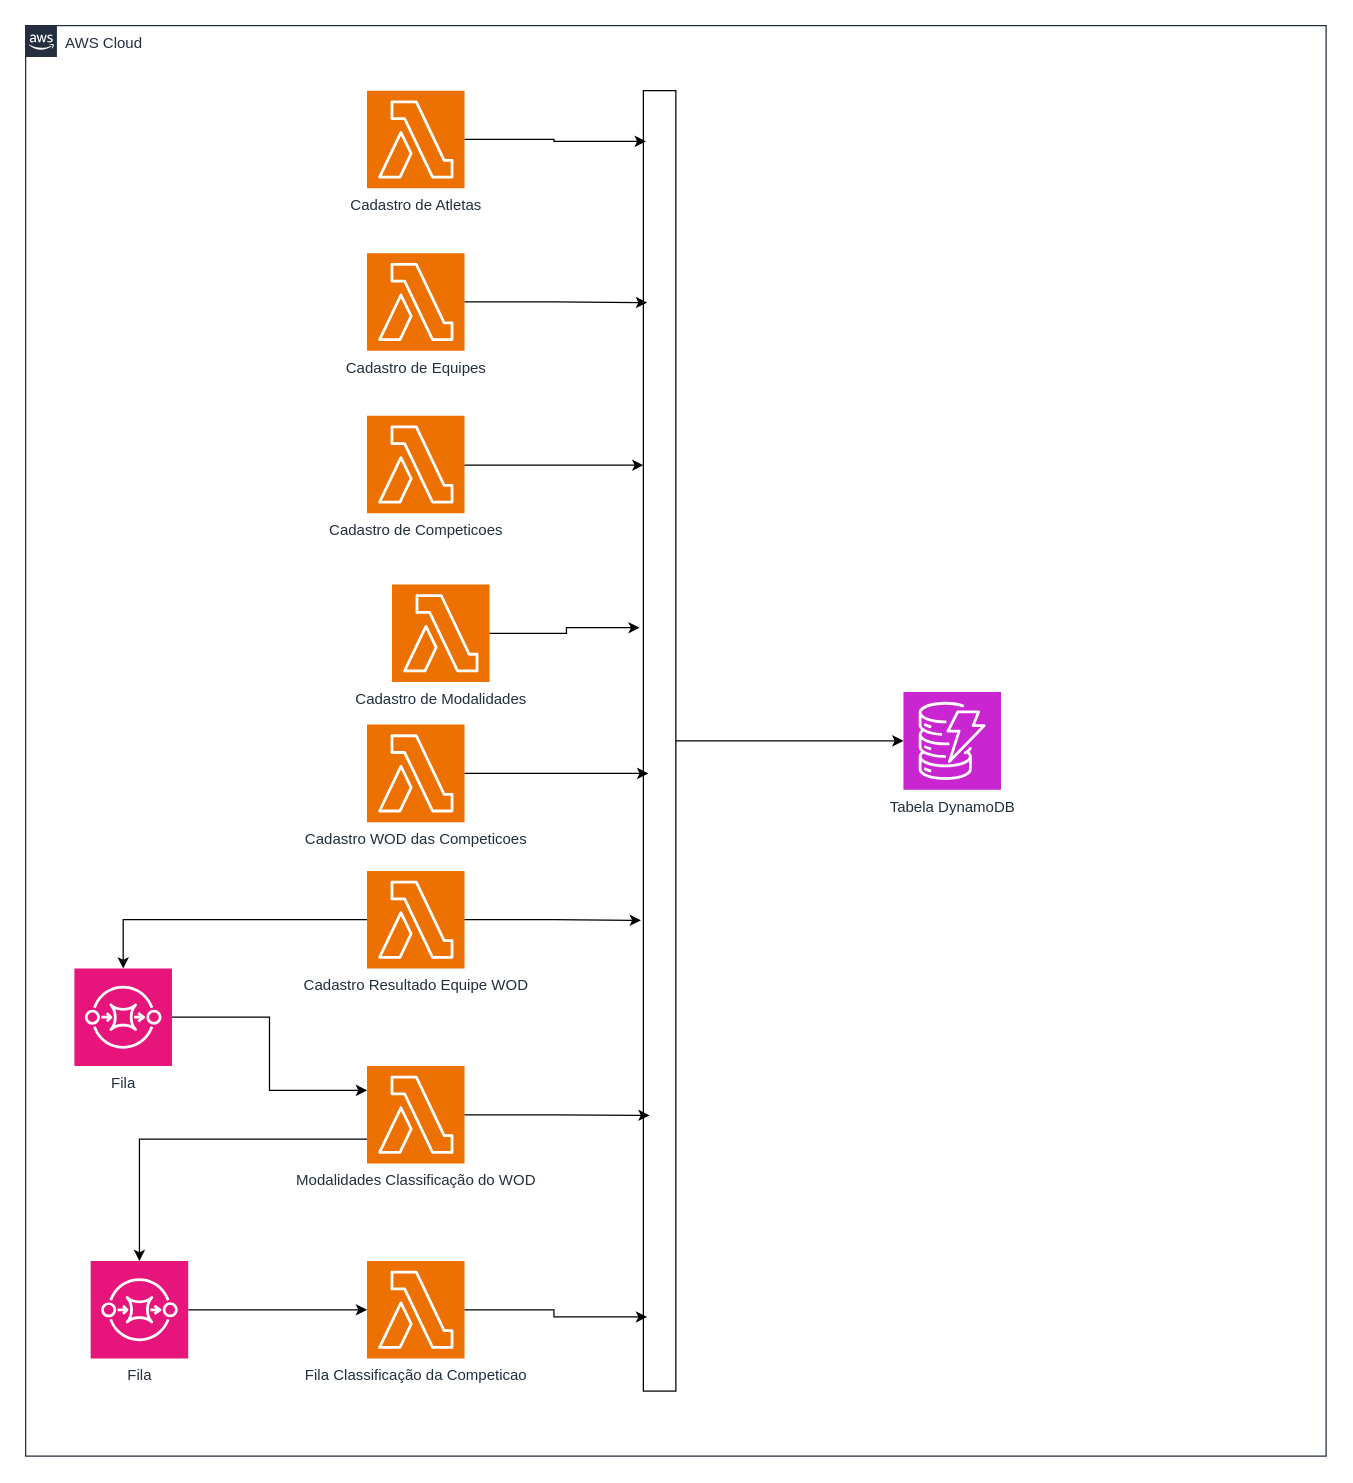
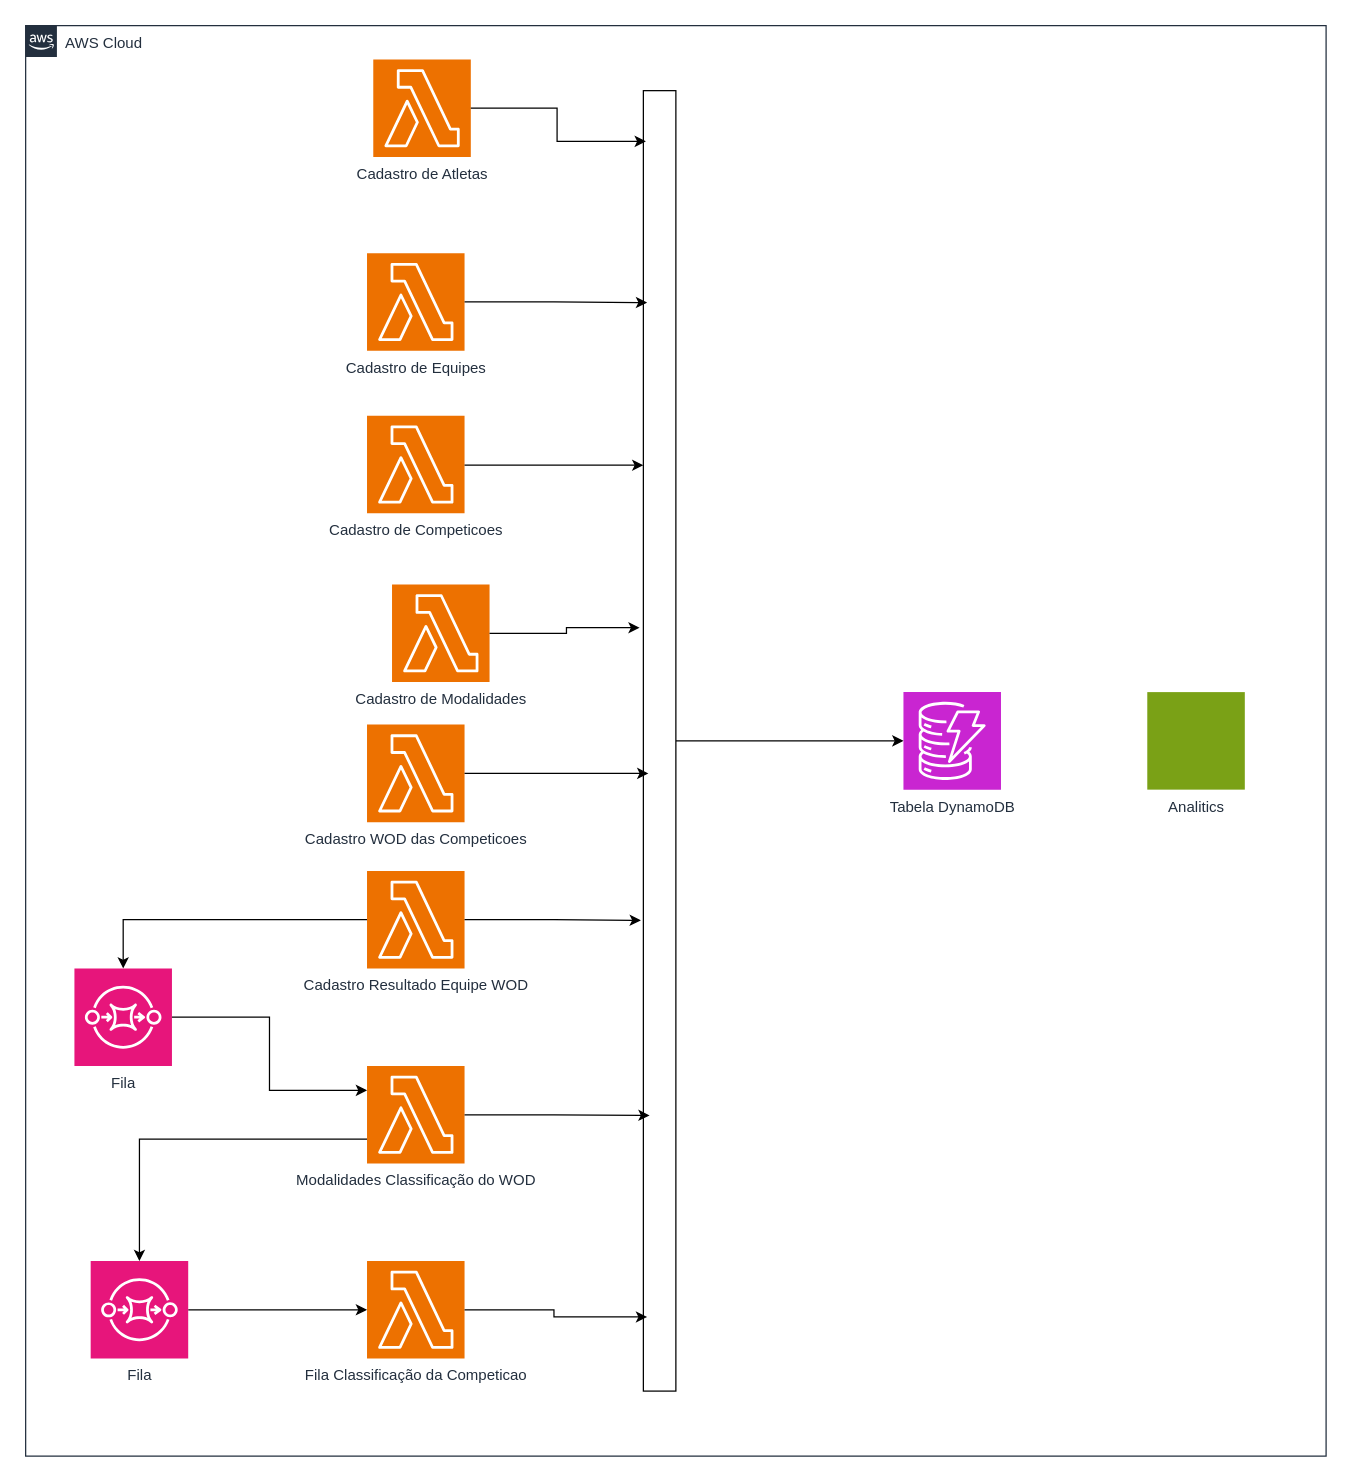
(416, 139) -> (422, 108)
none -> (1196, 741)
